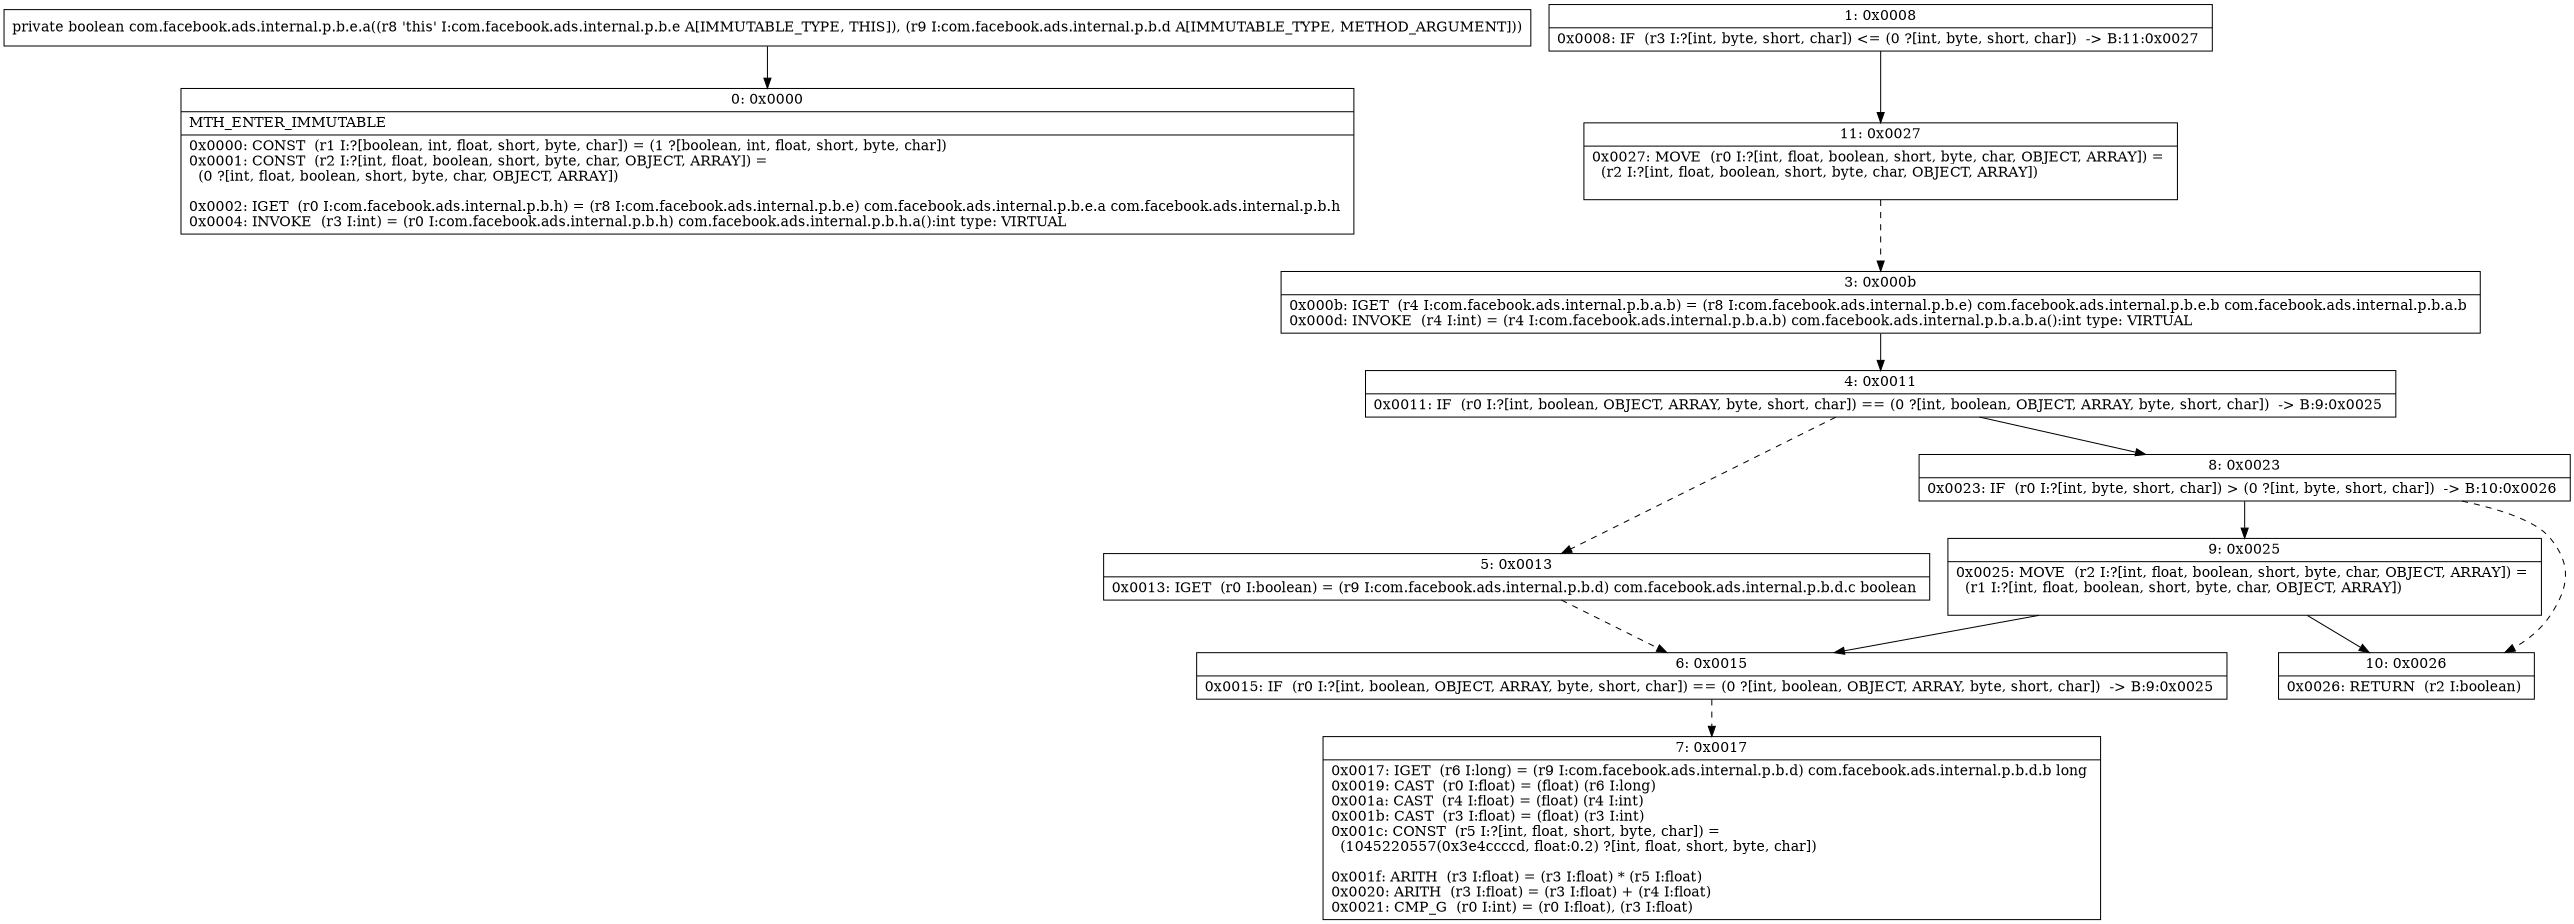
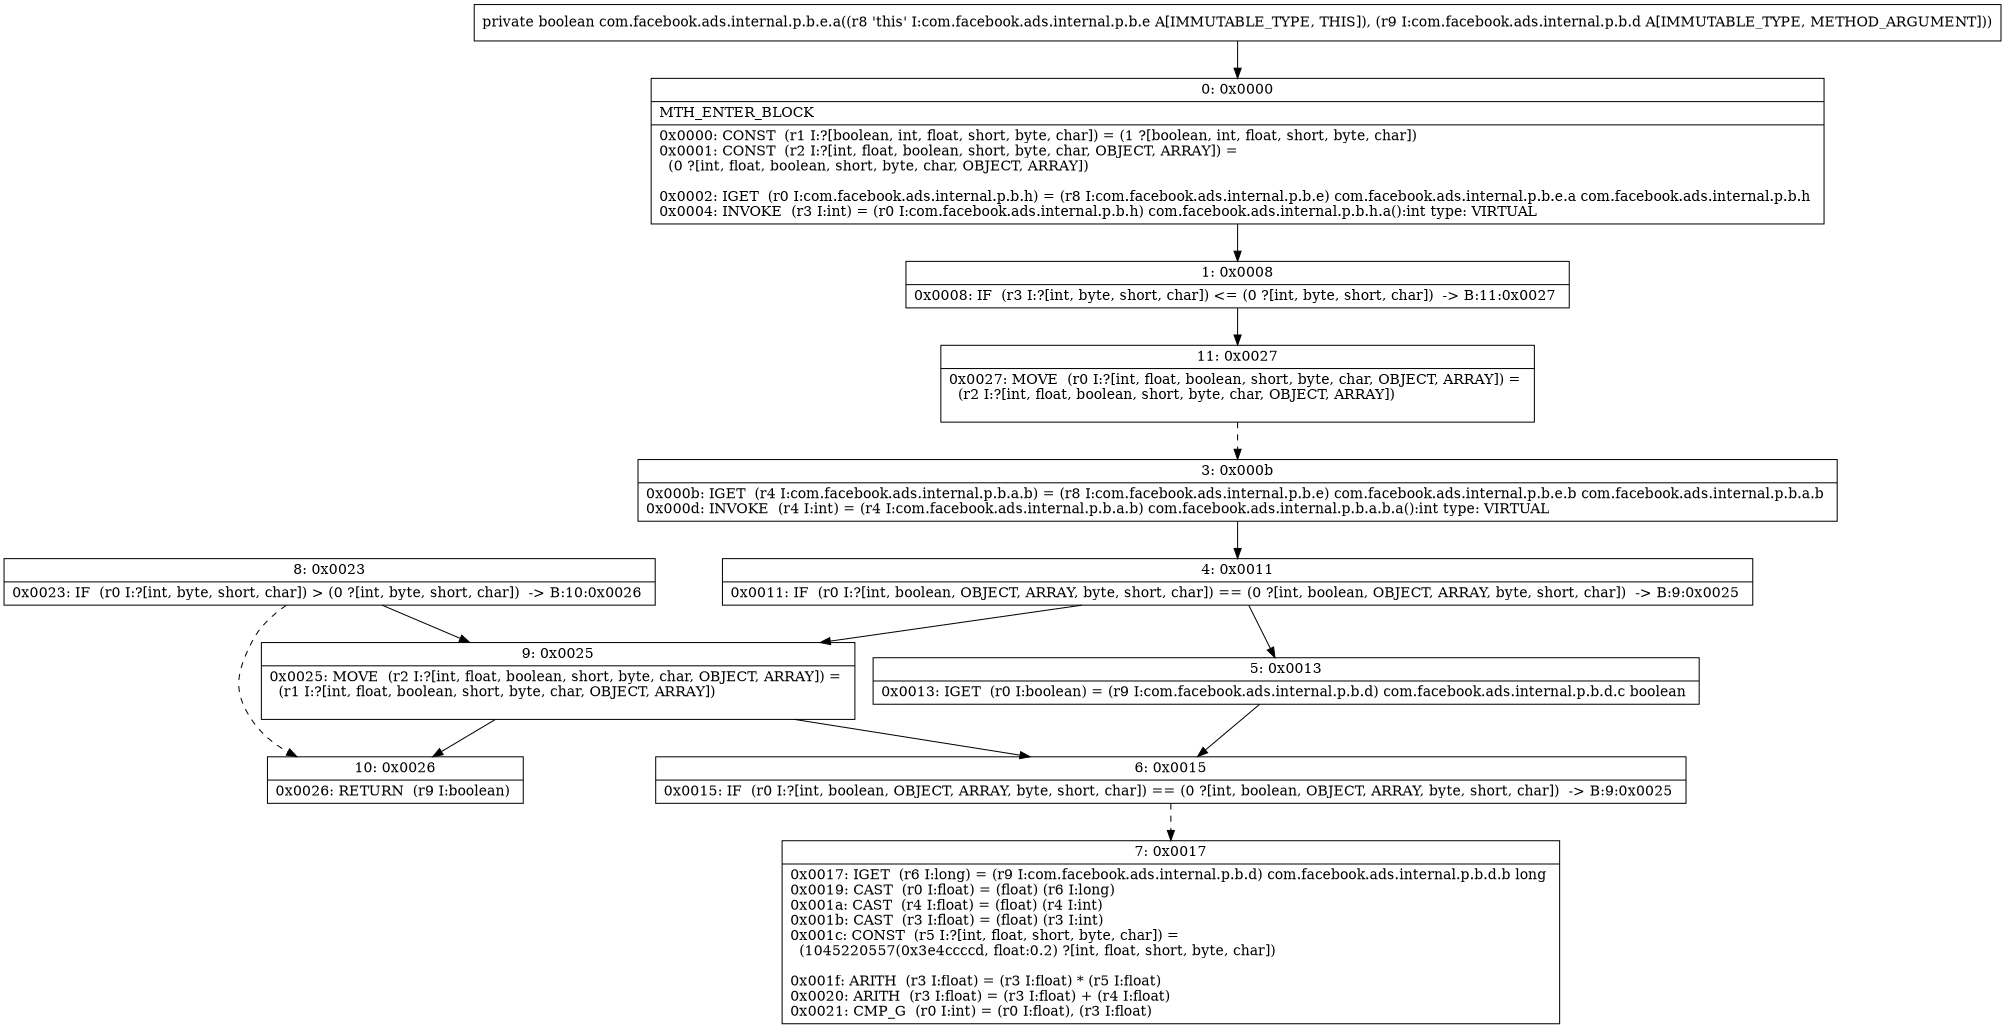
(288, 123) -> (737, 113)
none -> (1238, 238)
(2058, 435) -> (956, 623)
(1703, 483) -> (1260, 627)
(1610, 624) -> (1233, 727)
(2406, 687) -> (395, 791)
